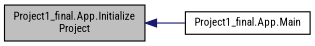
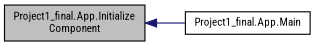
(75, 23) -> (75, 23)
